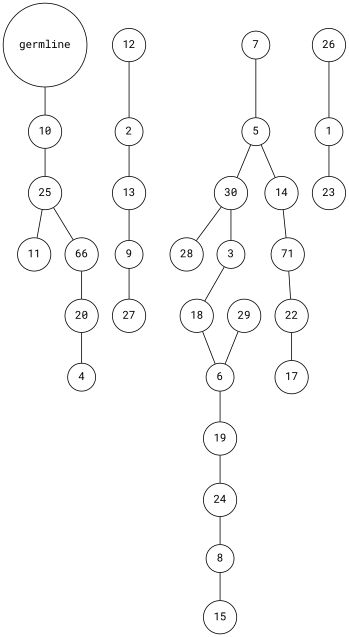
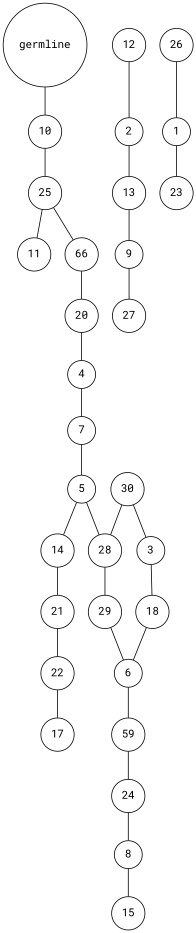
(244, 161) -> (93, 519)
(288, 254) -> (58, 612)
none -> (82, 403)
(220, 439) -> (128, 735)
none -> (105, 581)
